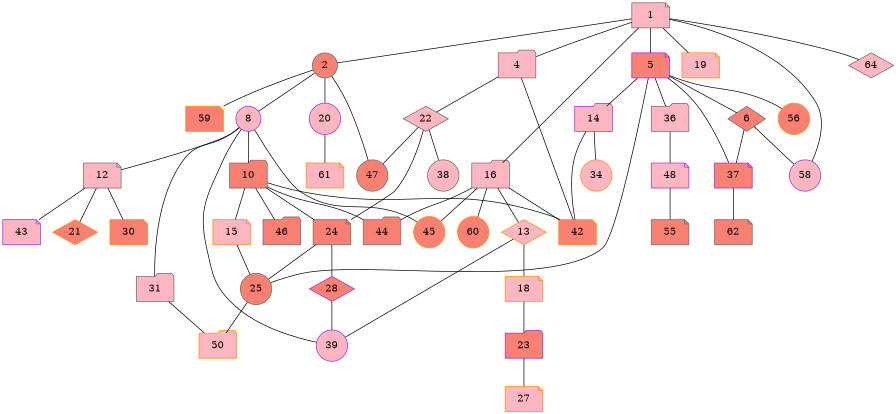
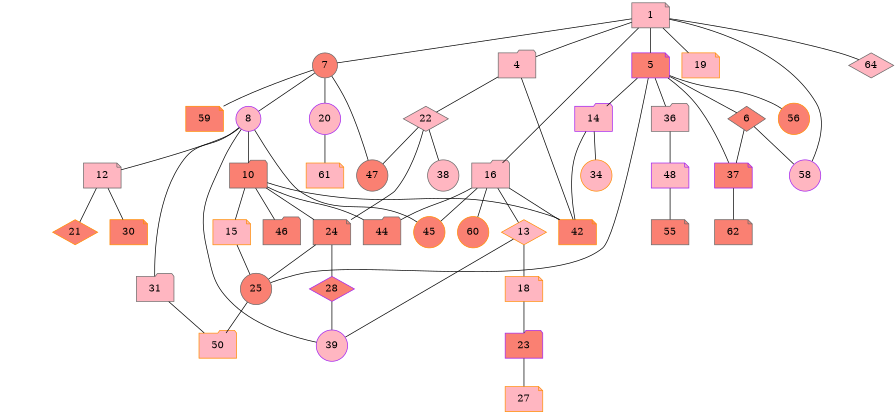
(325, 65) -> (325, 65)
(22, 232) -> none
